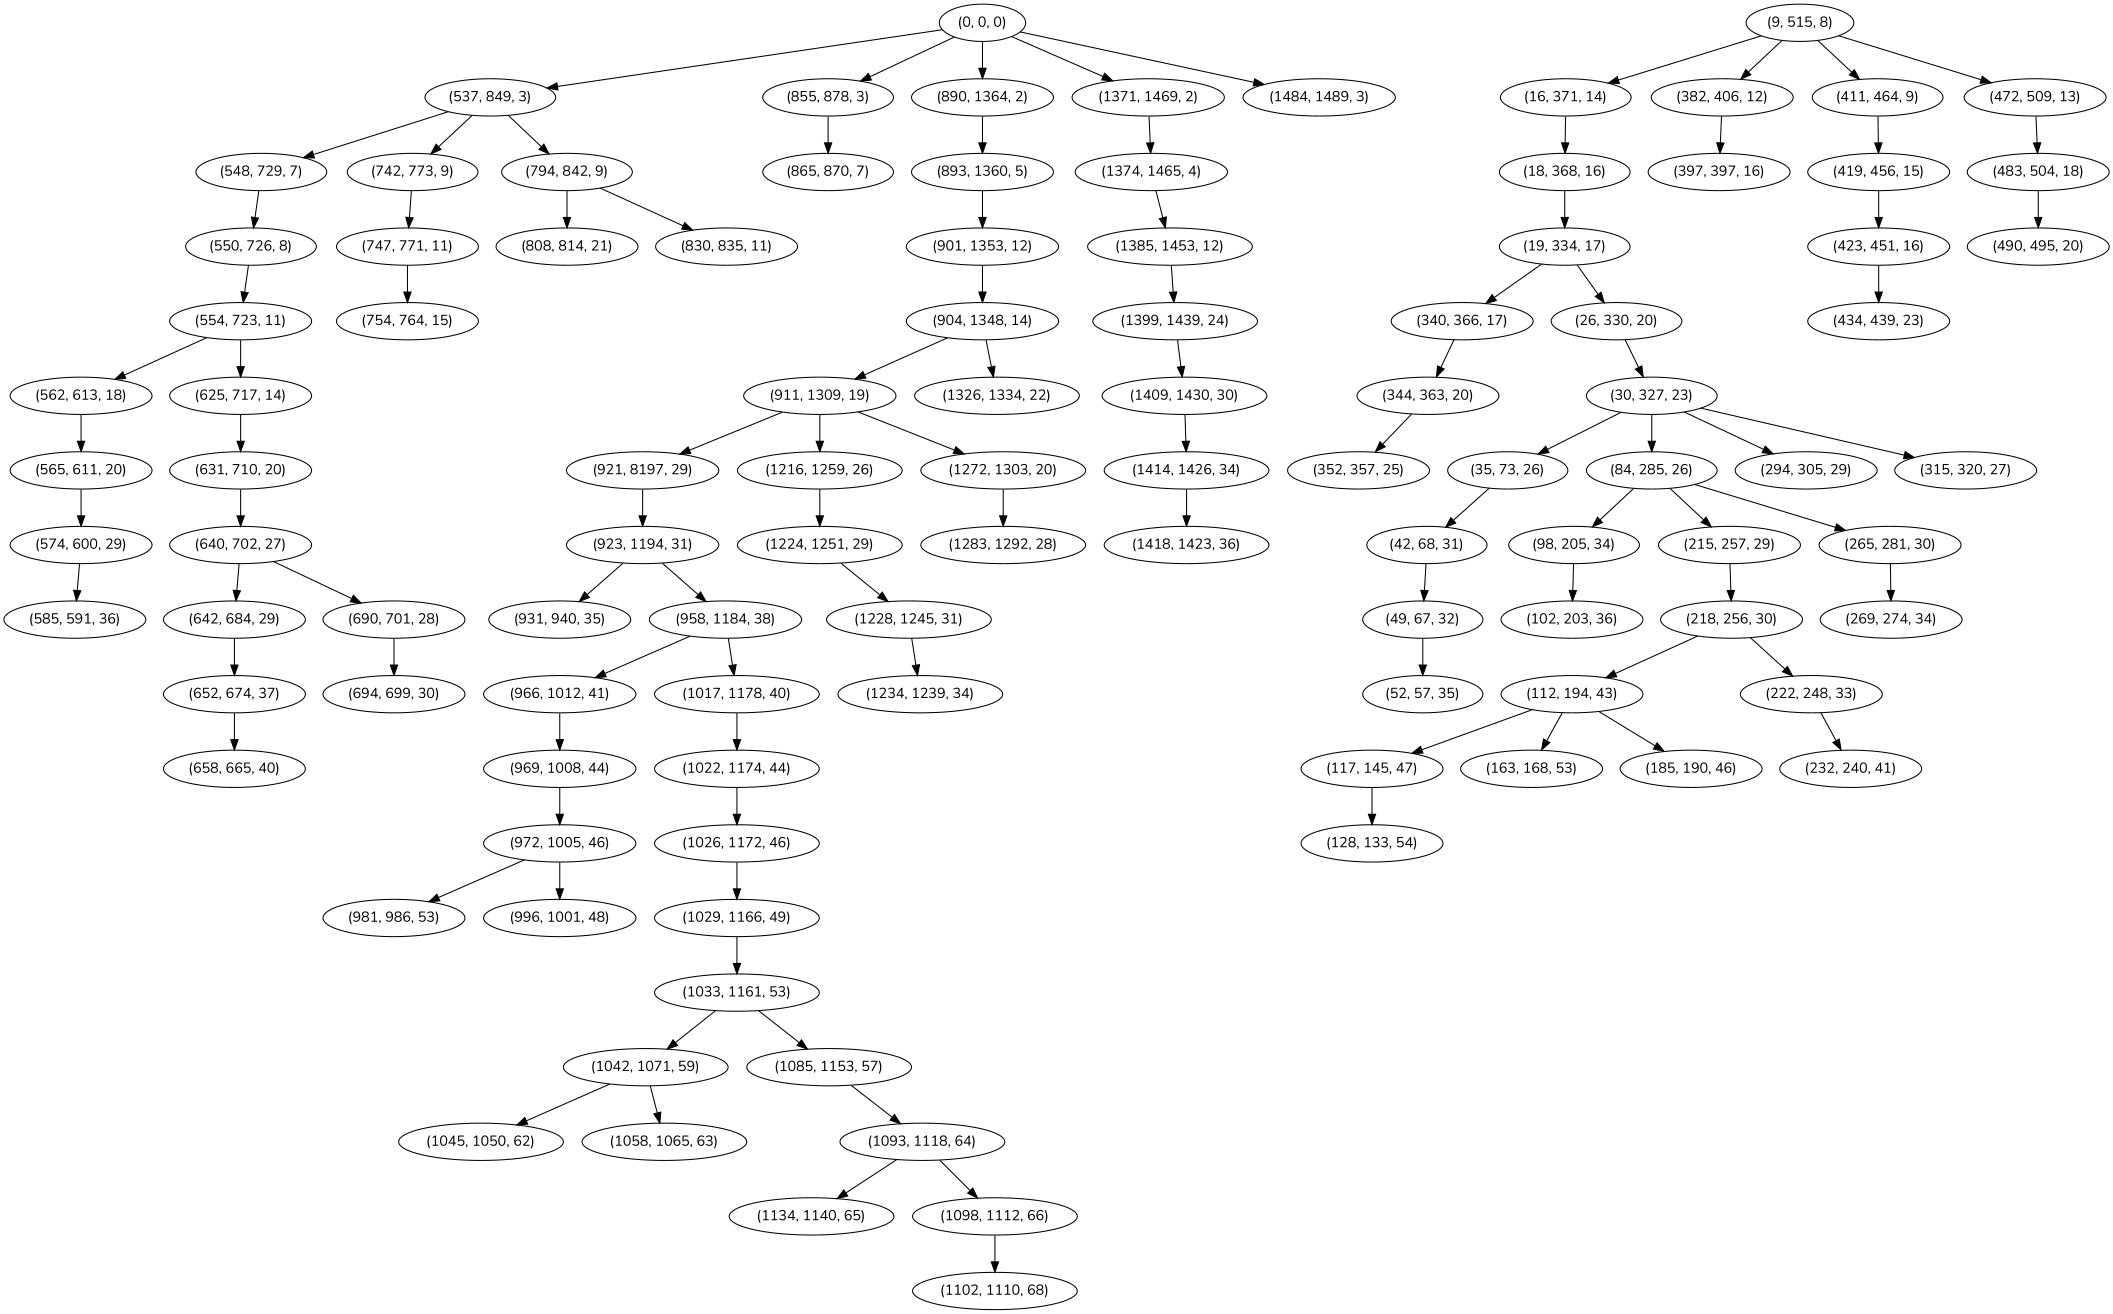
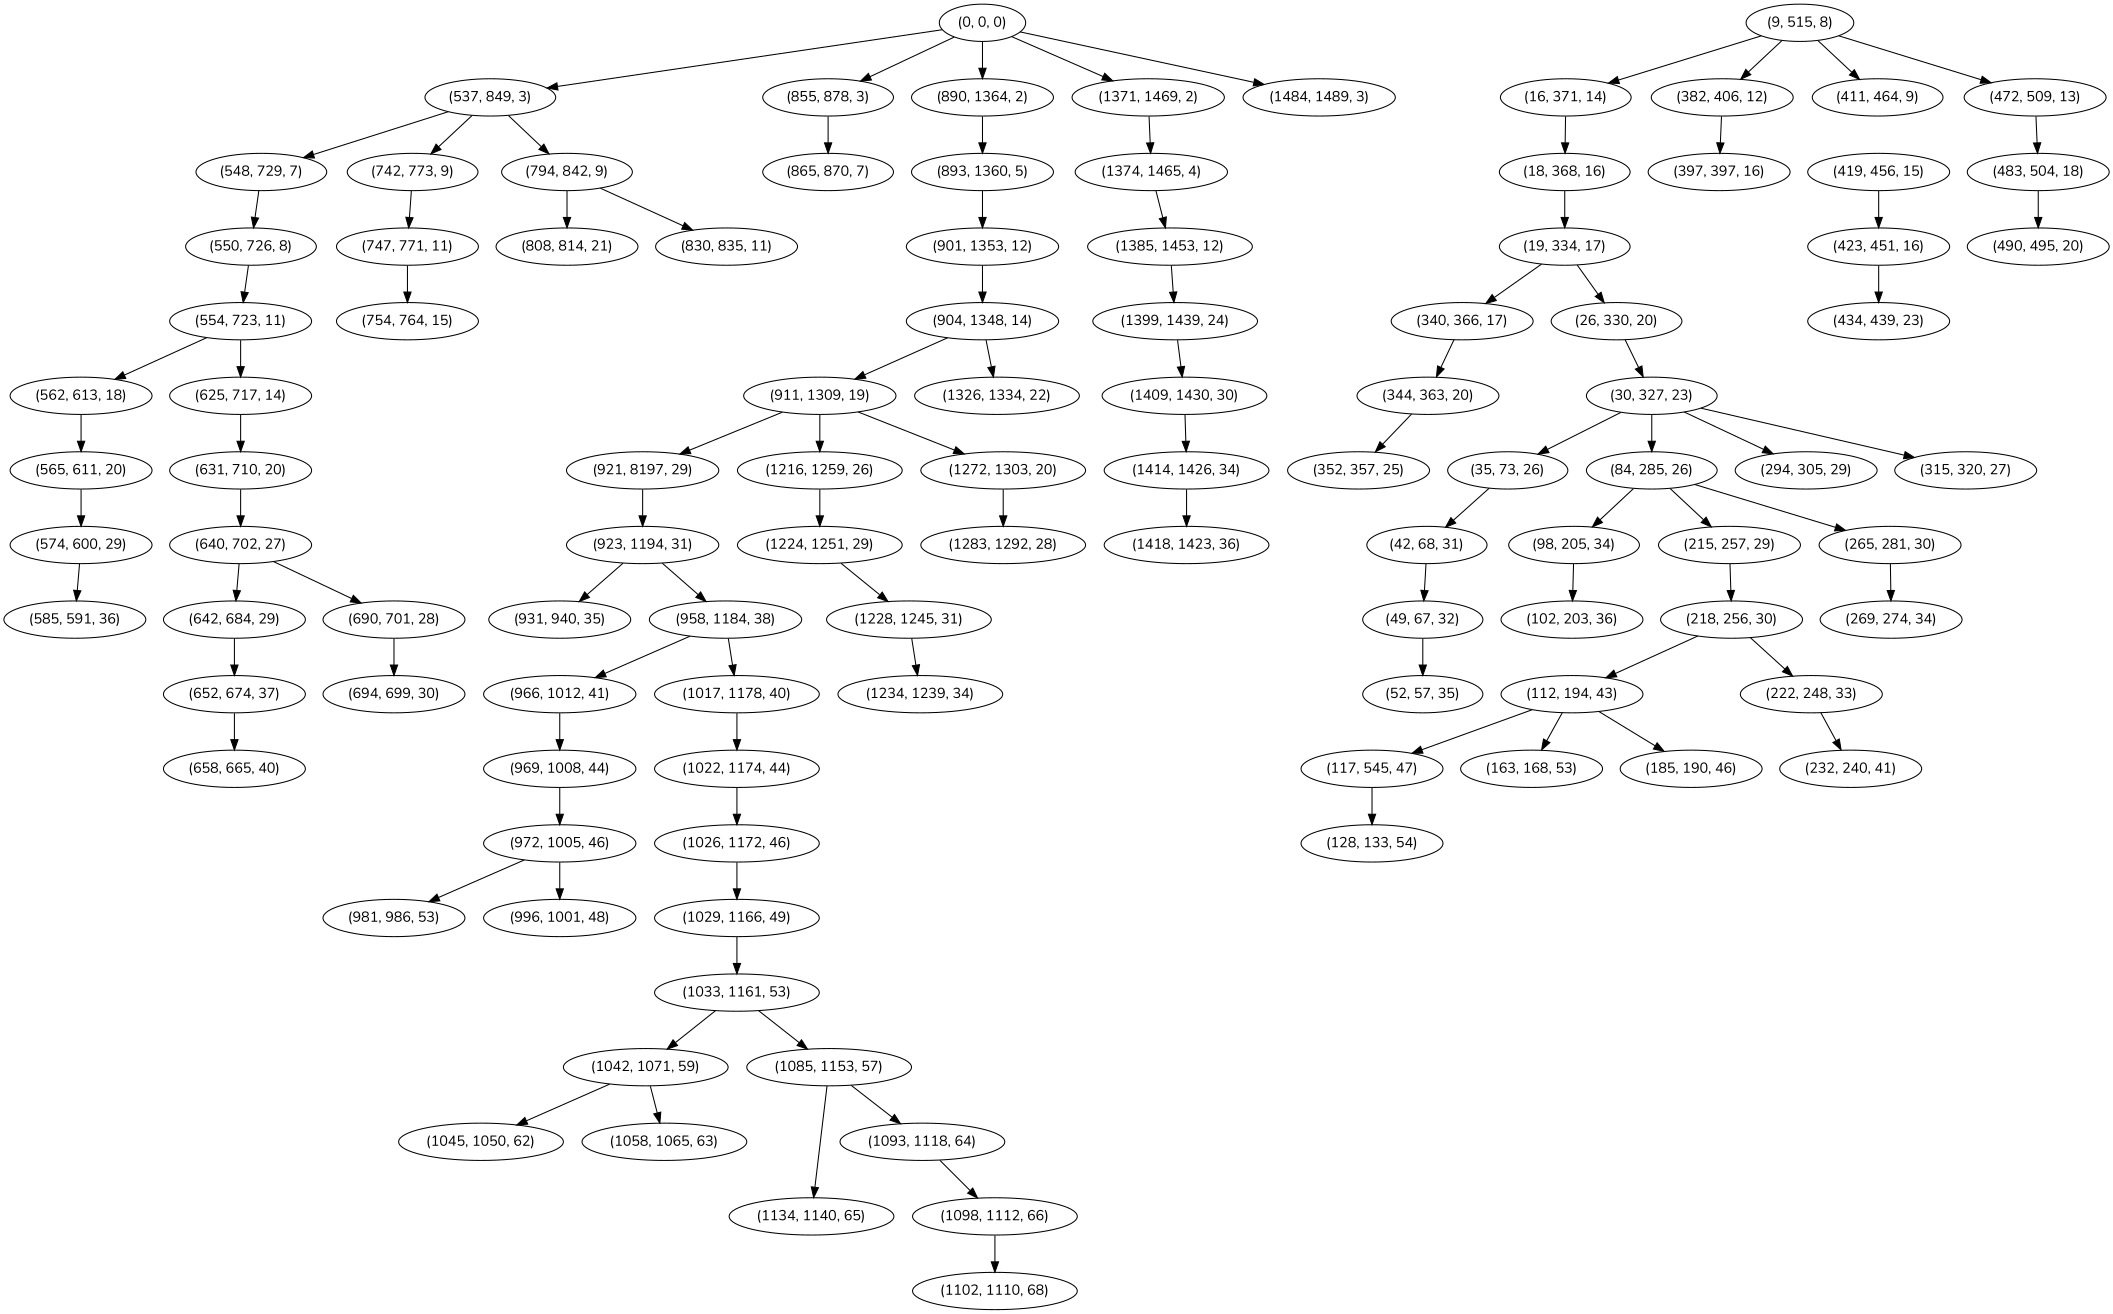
(1878, 130) -> none
(1372, 769) -> (1372, 769)
(871, 1176) -> (821, 1136)
